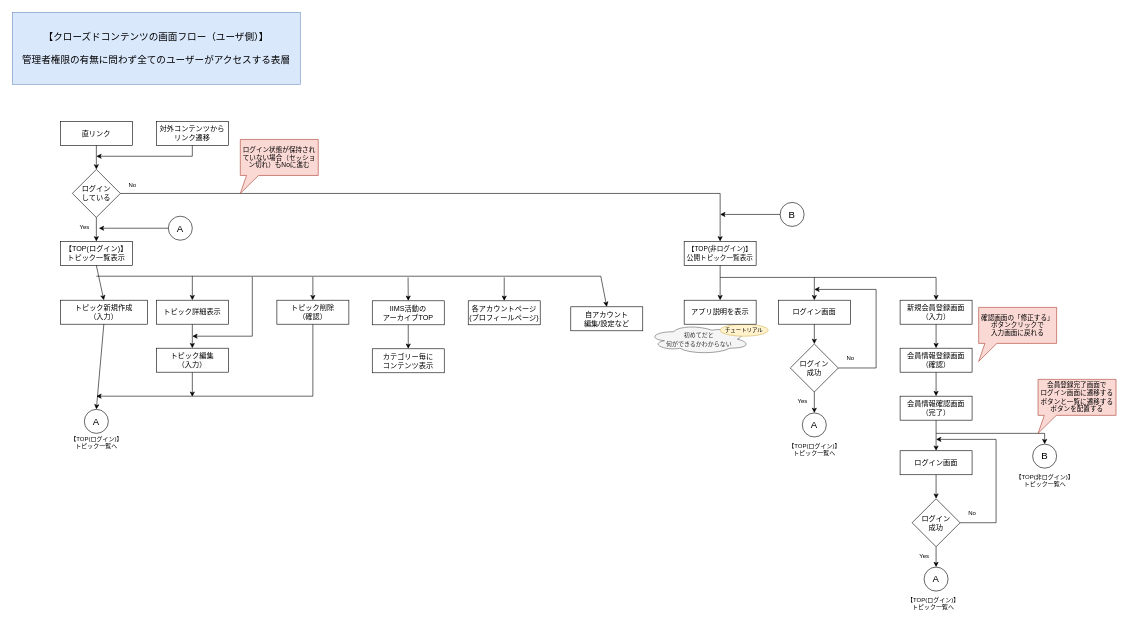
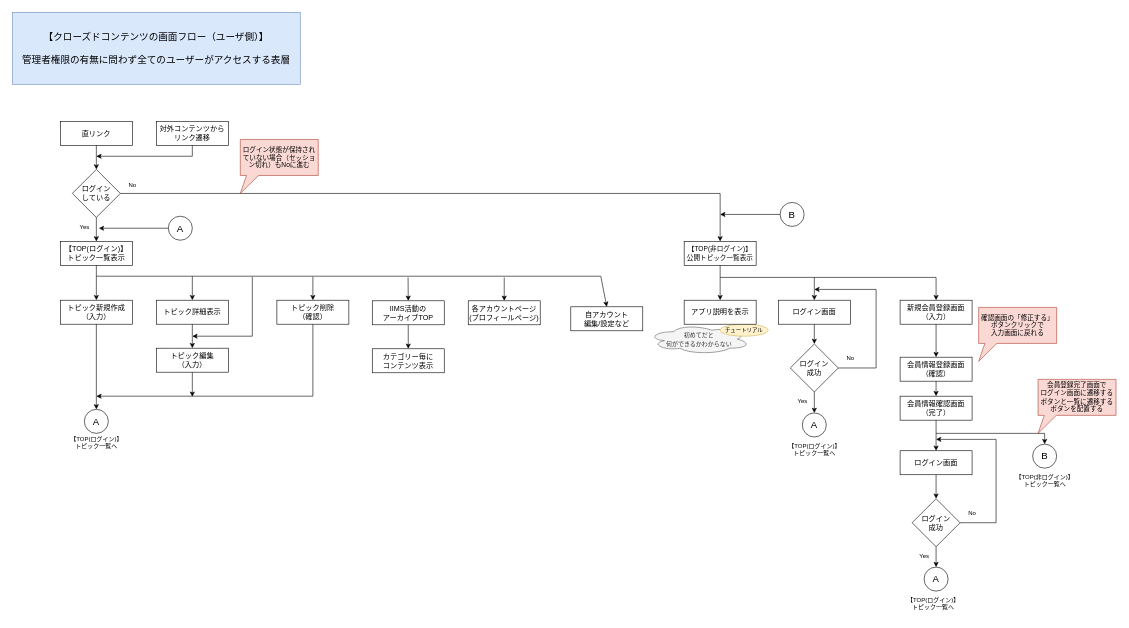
(104, 312) -> (96, 312)
(936, 360) -> (936, 369)
